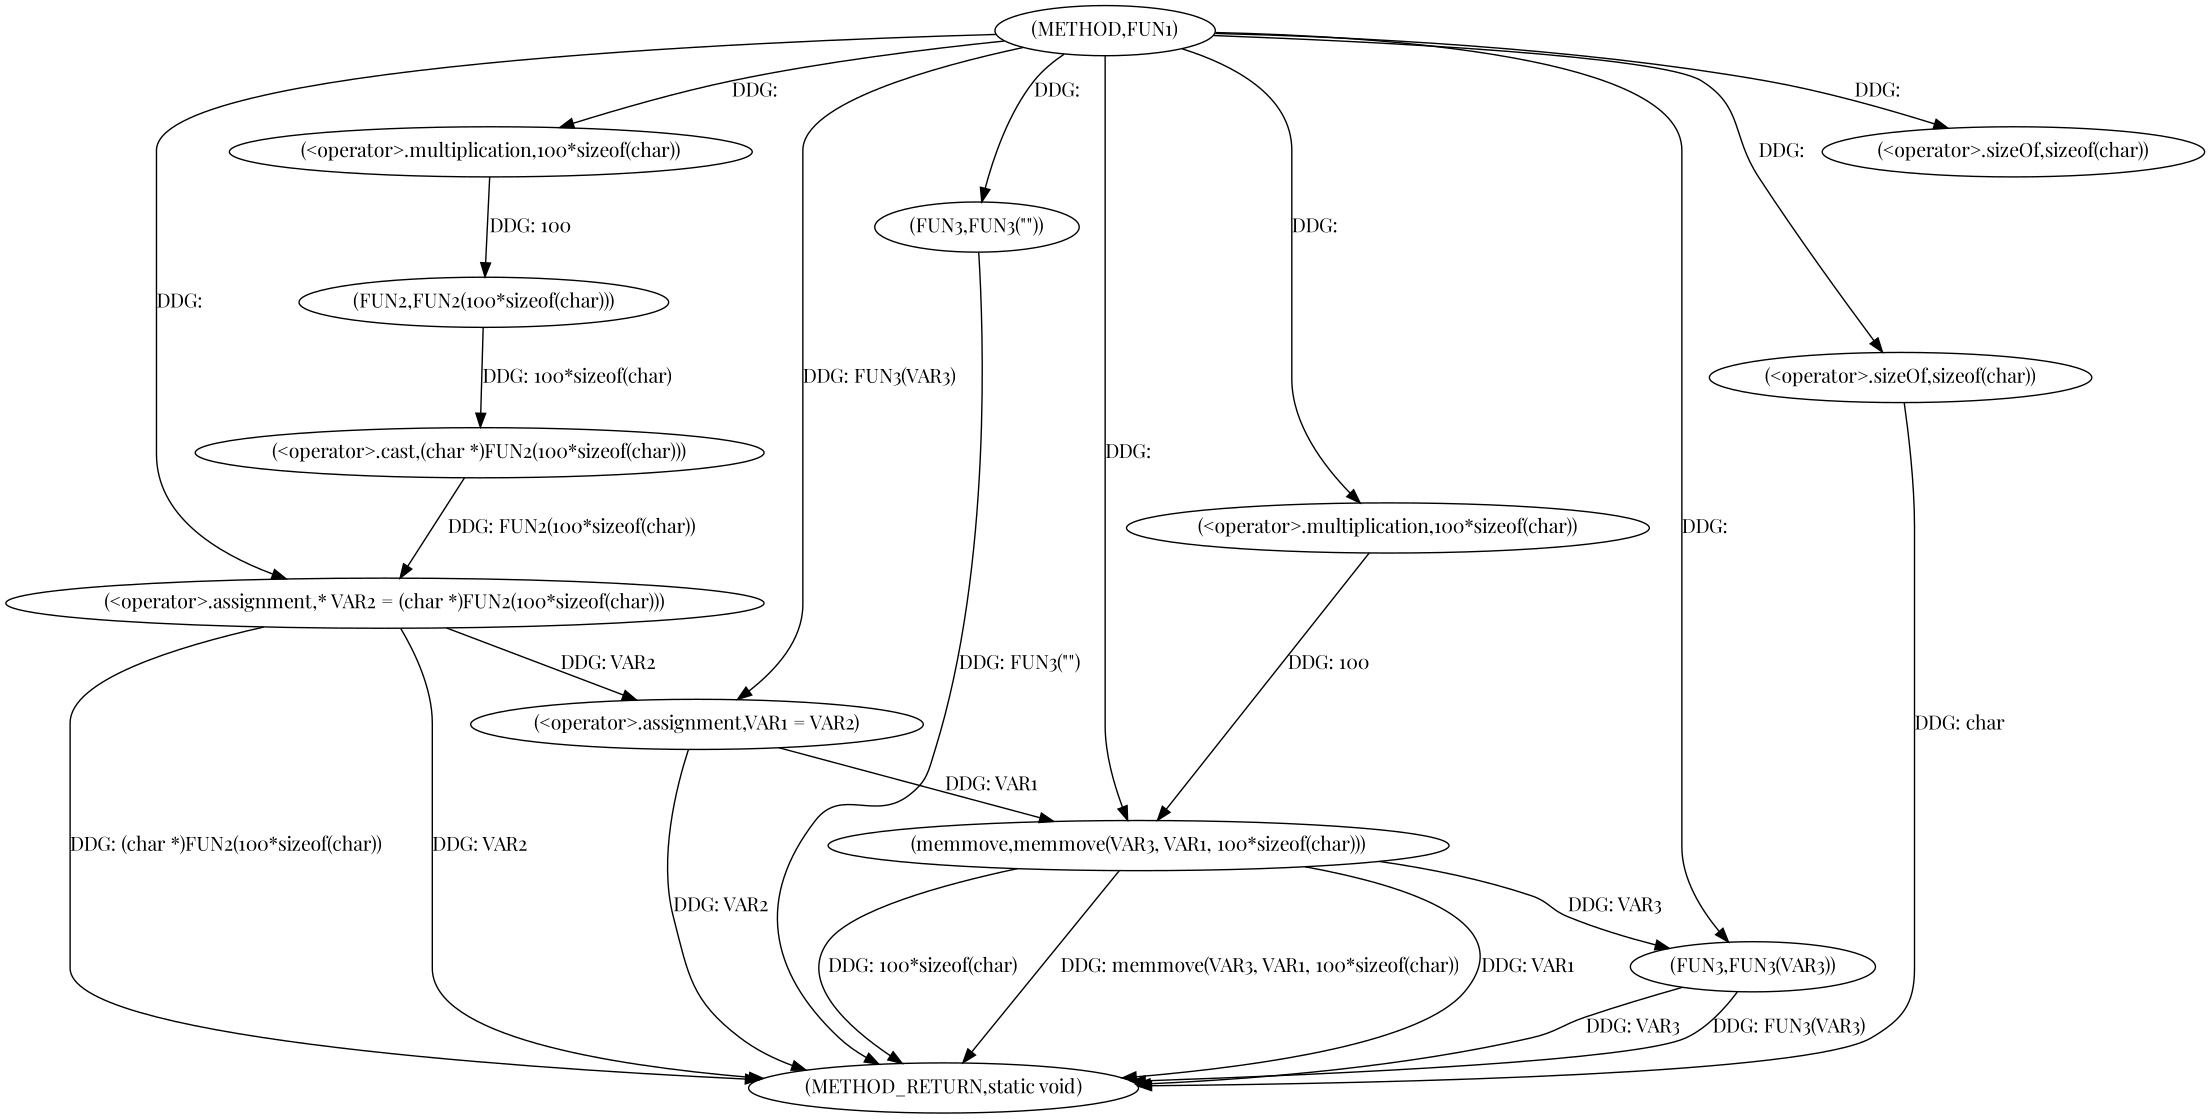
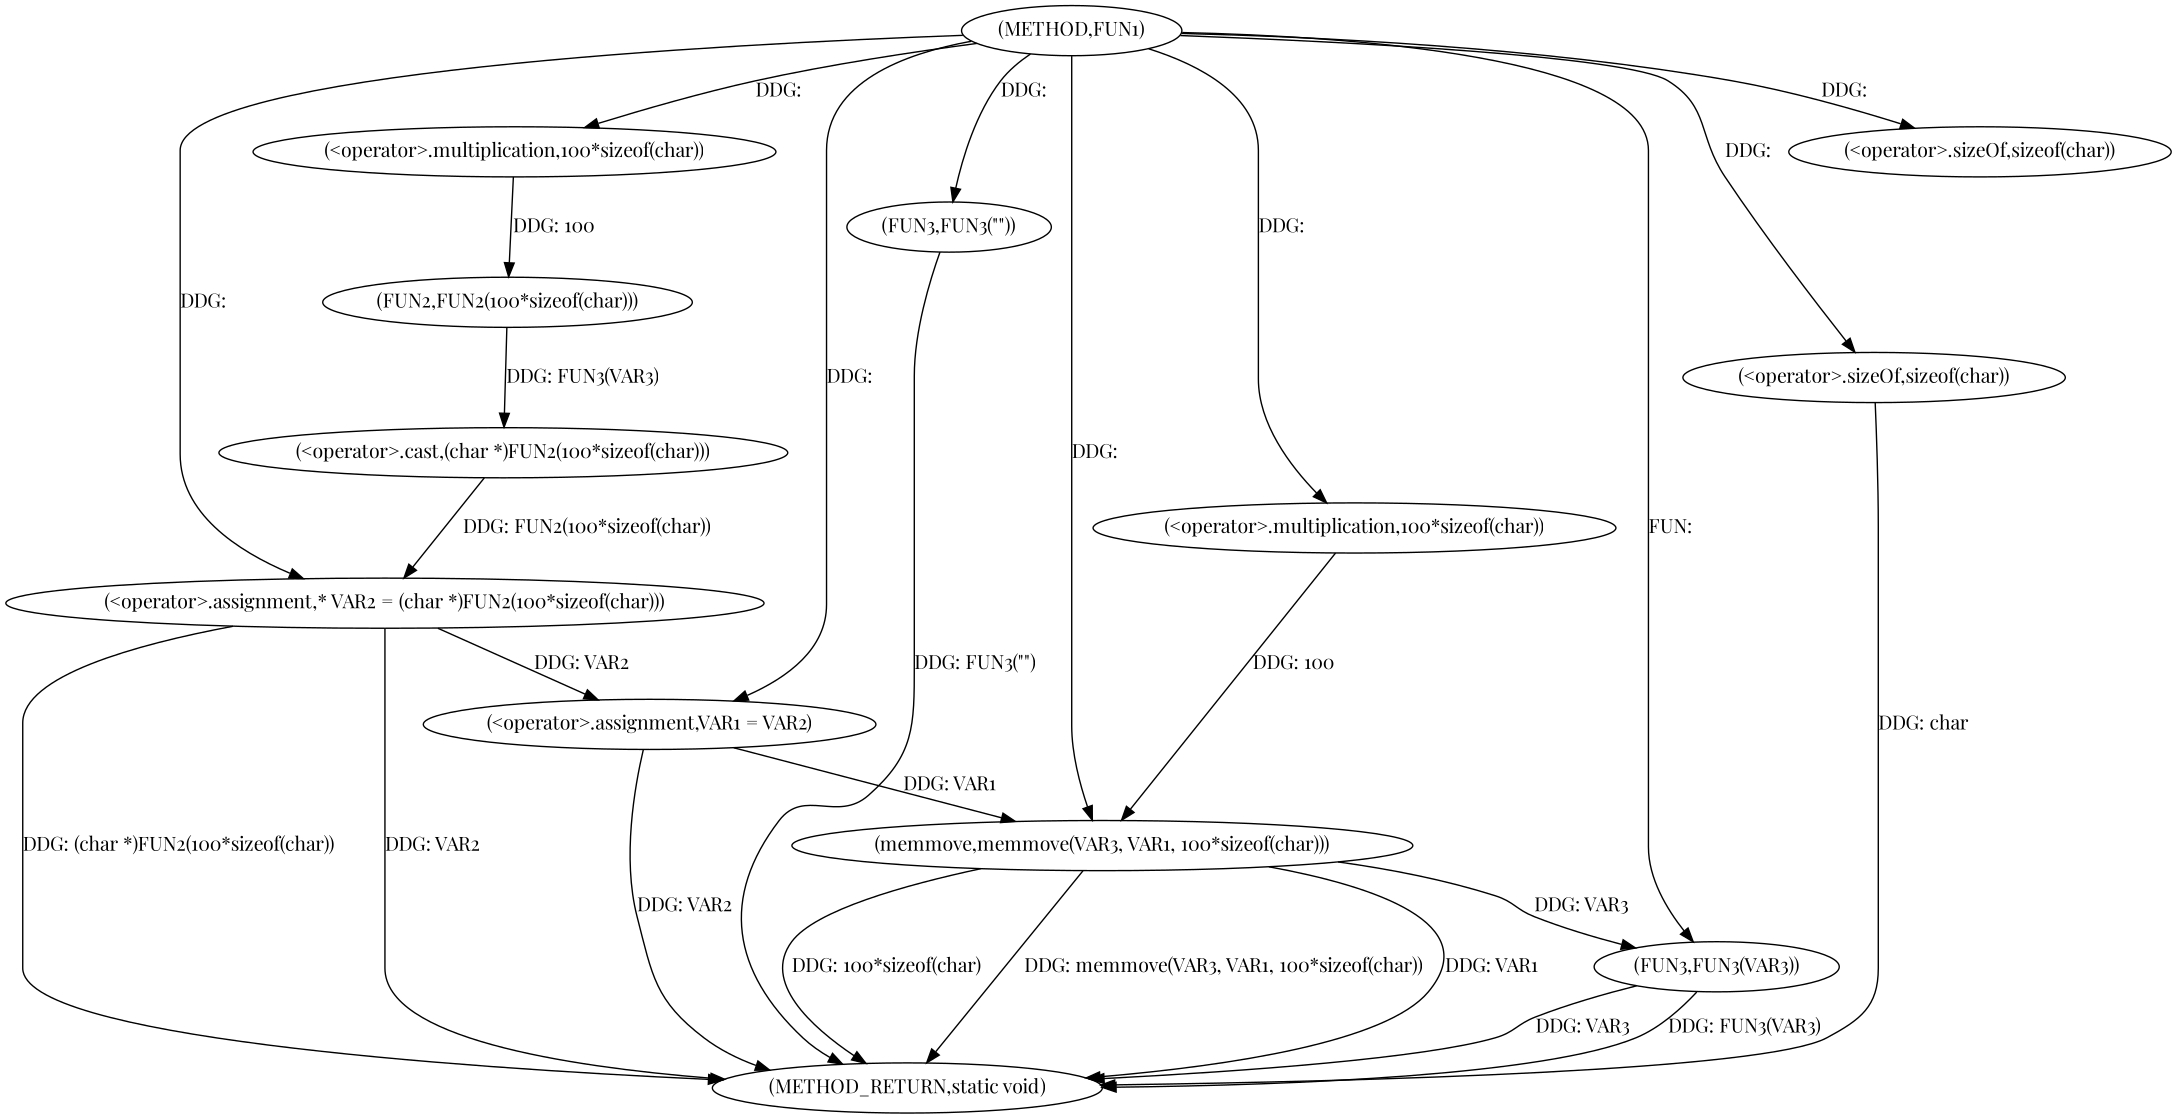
(577, 378) -> (583, 378)
(879, 378) -> (852, 378)
(1708, 528) -> (1673, 528)
